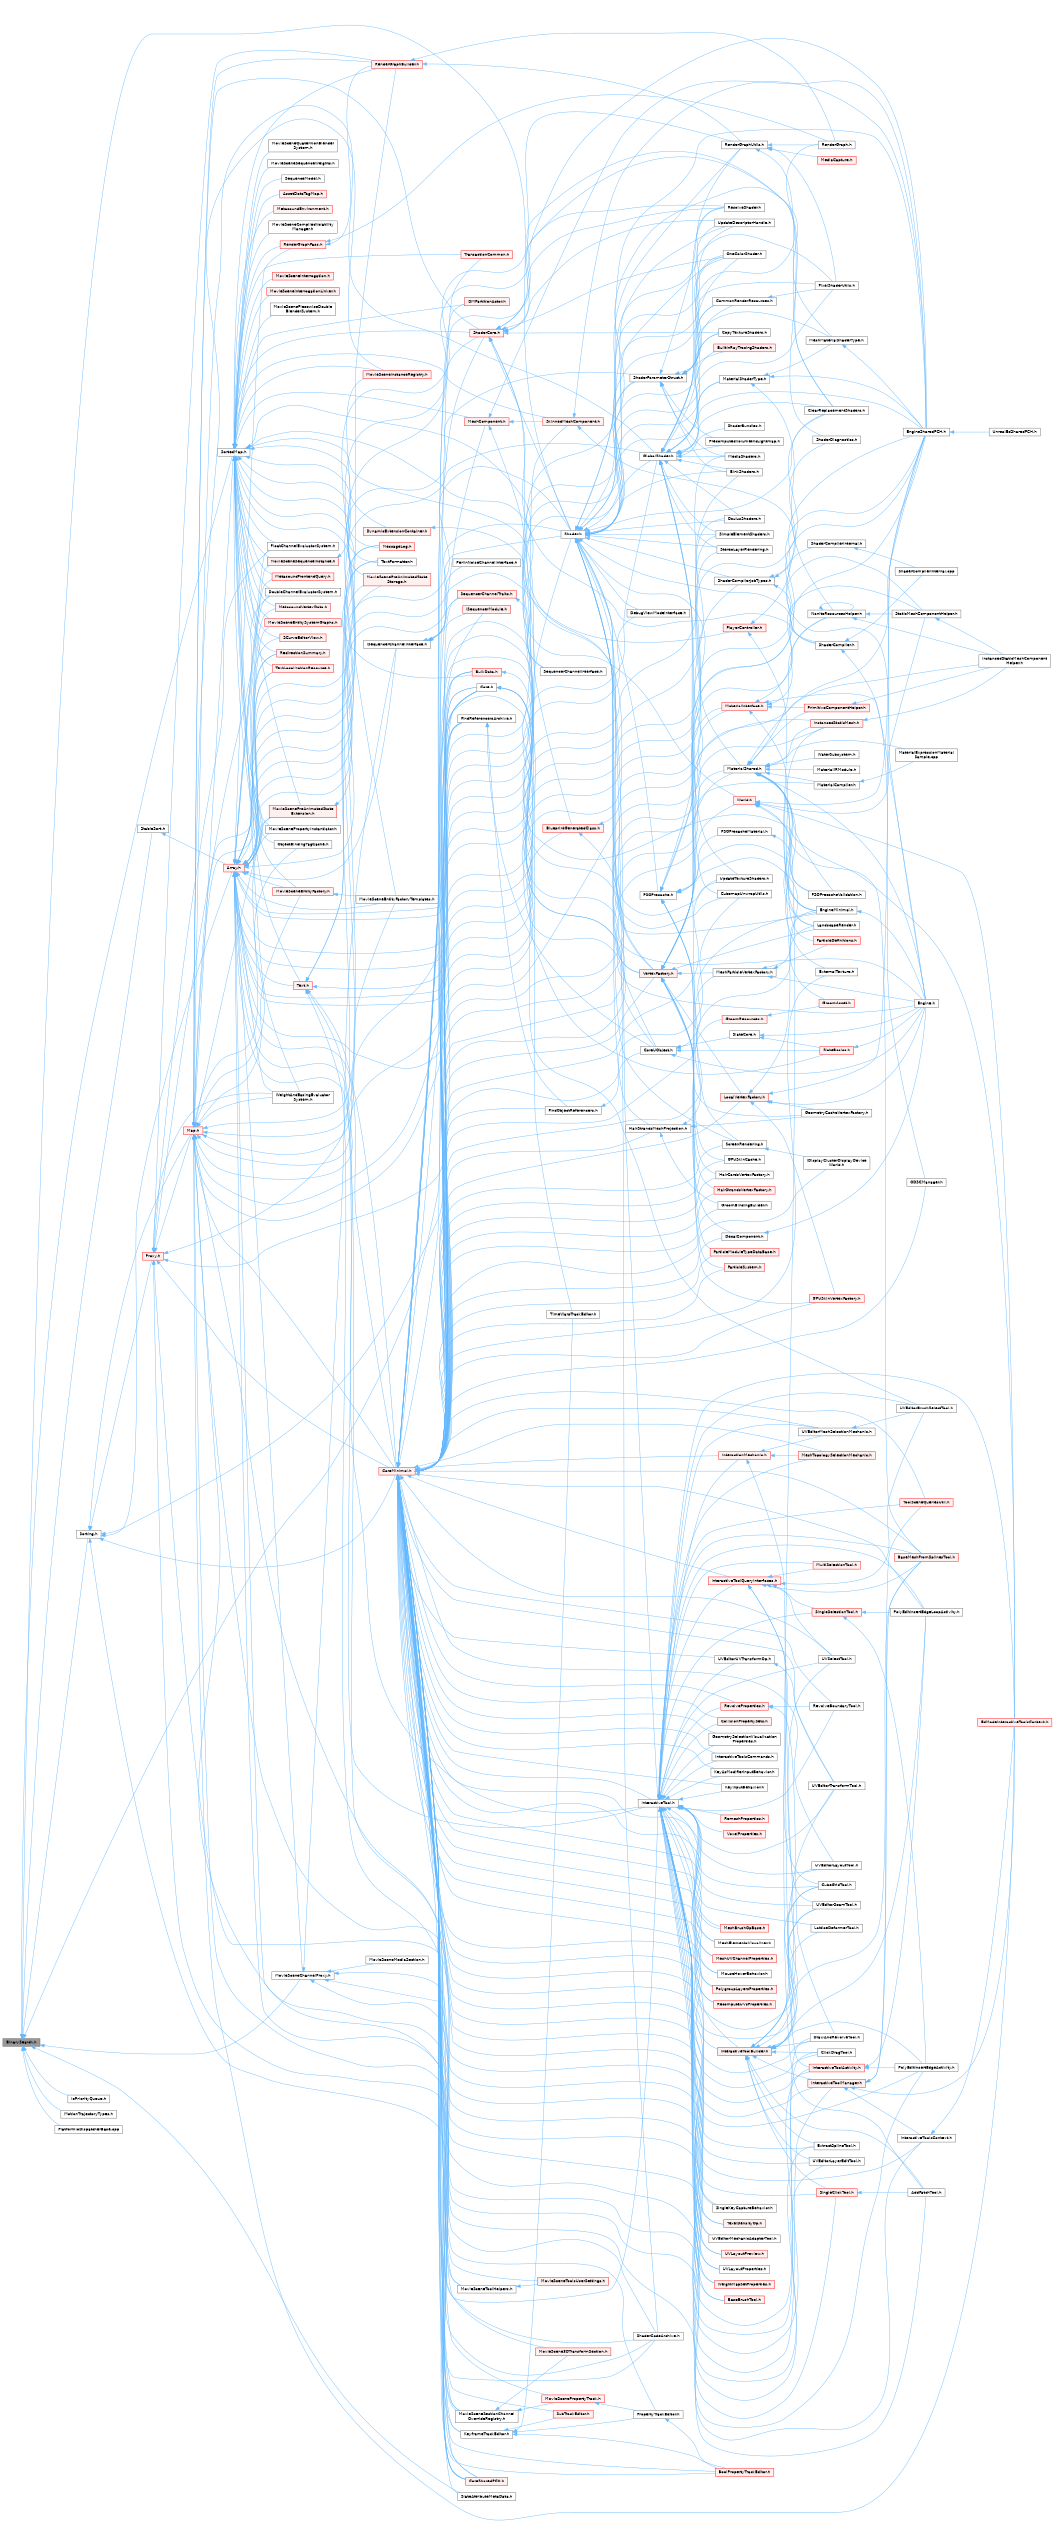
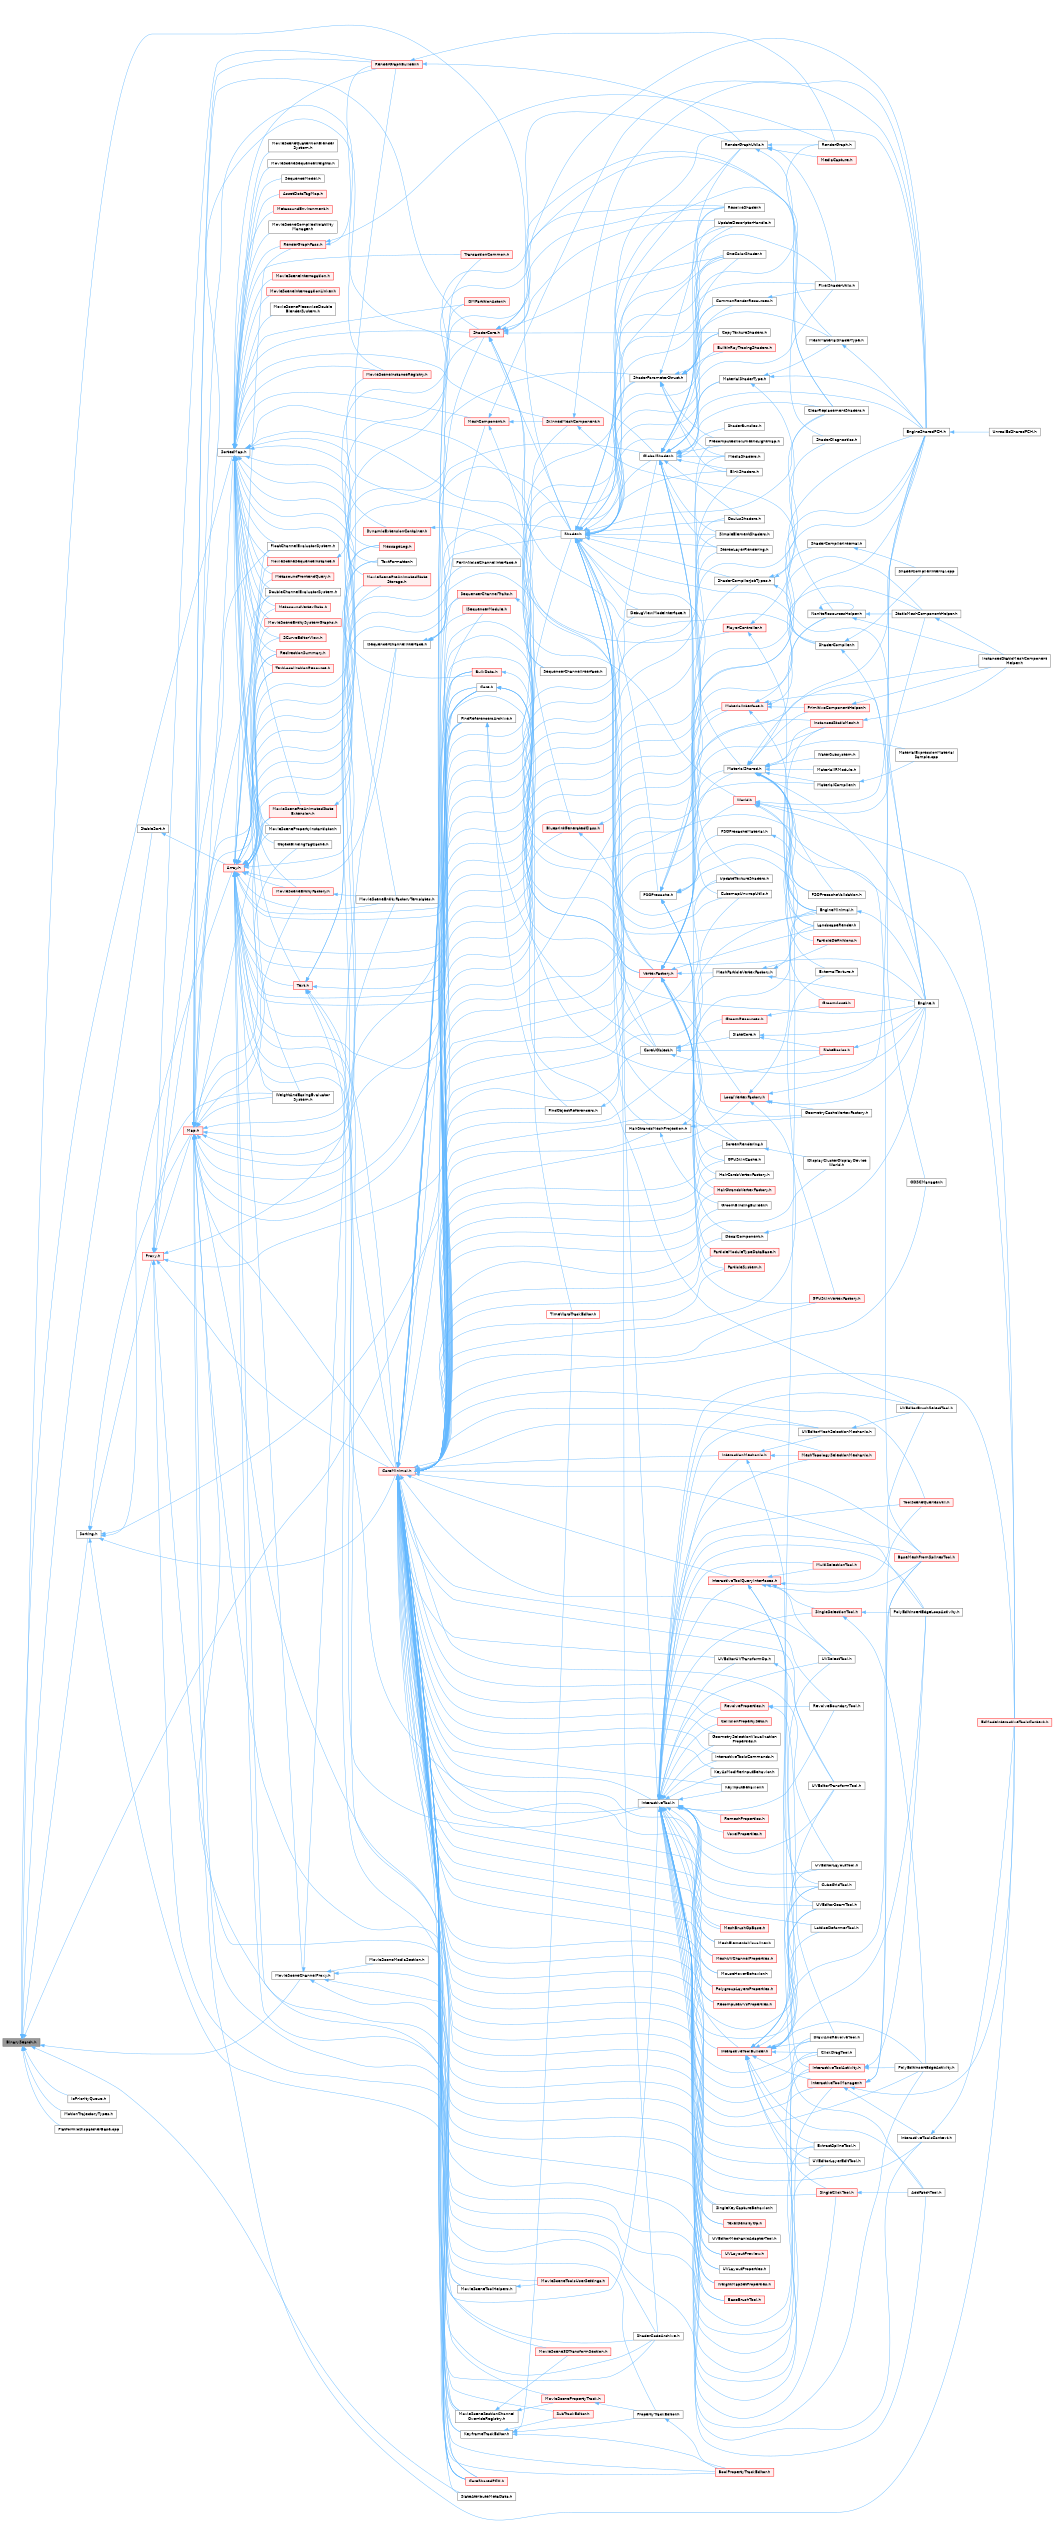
none -> (451, 875)
(573, 1314) -> (573, 1314)
